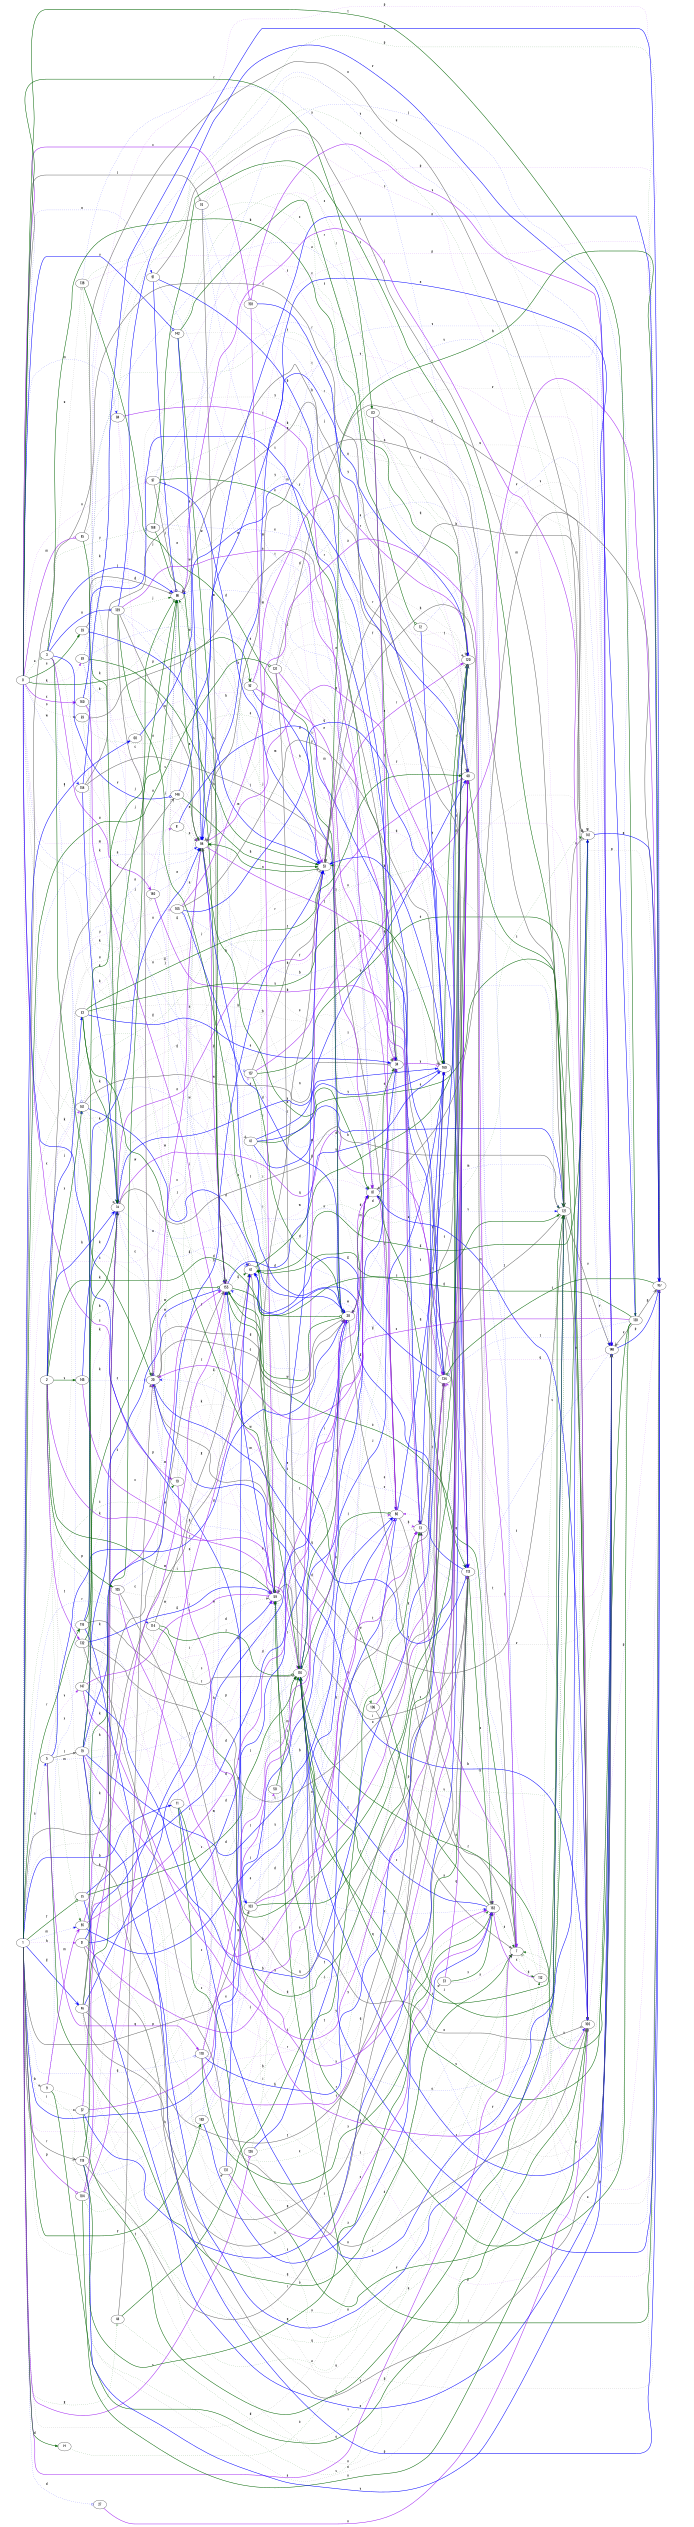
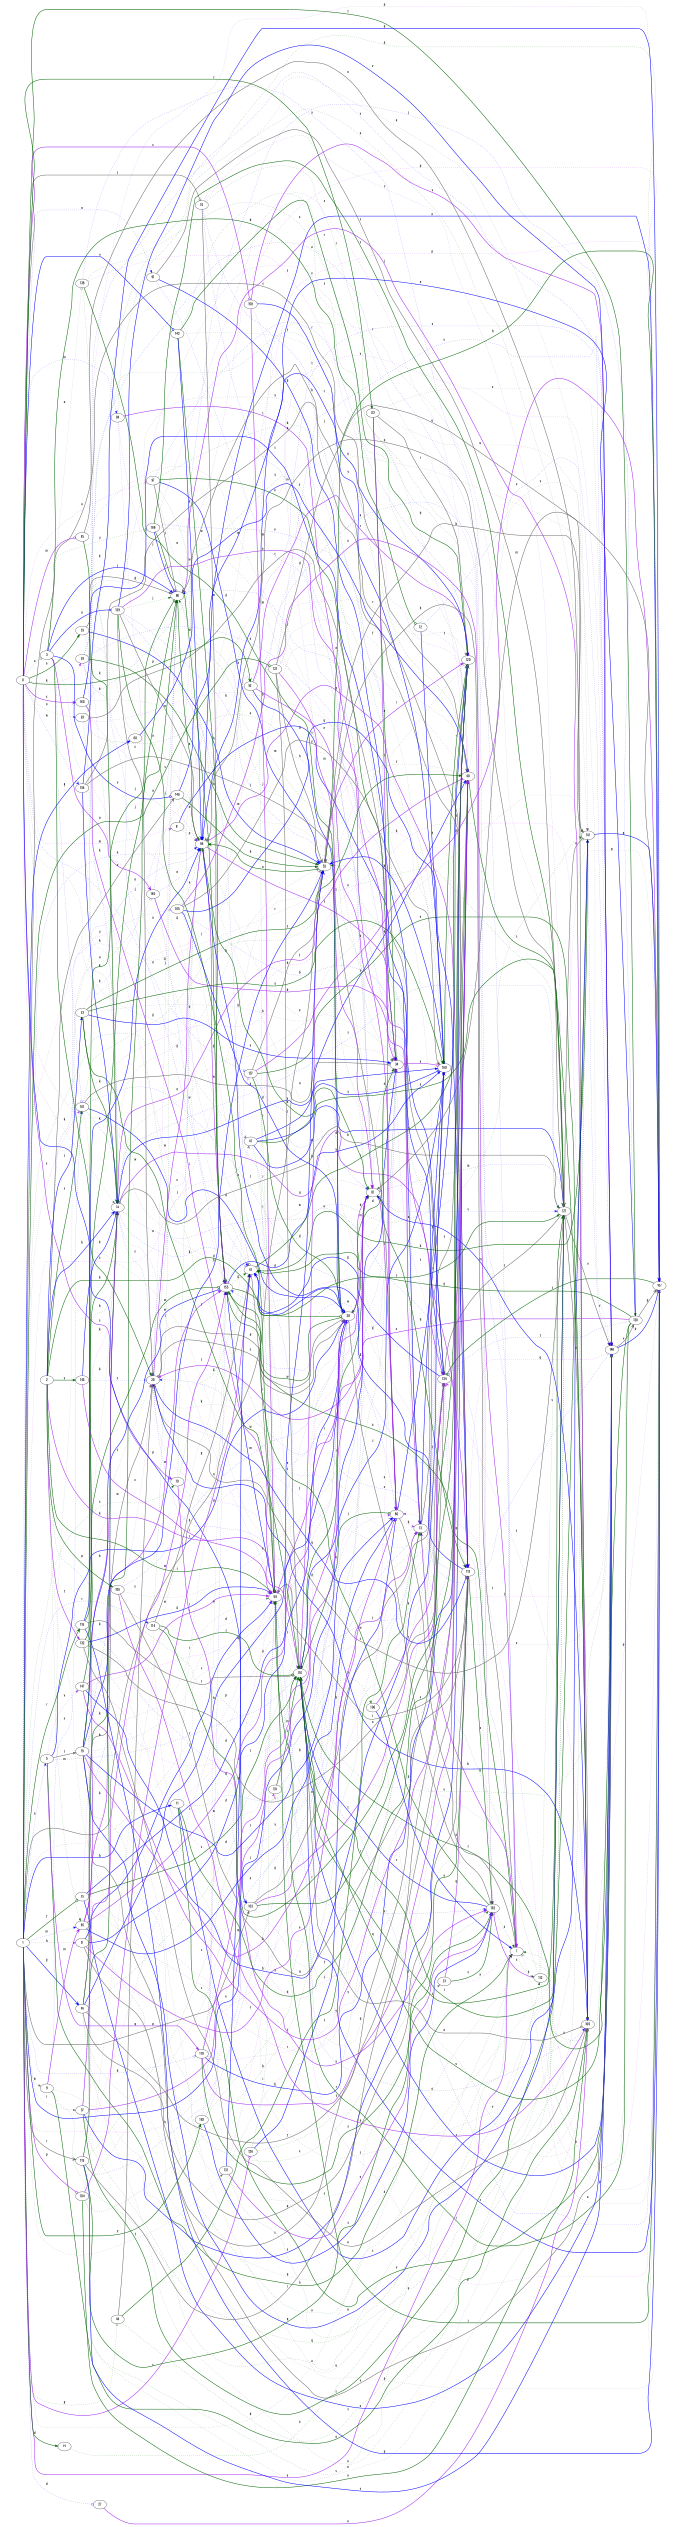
(160, 428) -> (162, 562)
(274, 570) -> (462, 459)
(296, 768) -> (296, 768)
(191, 1325) -> (215, 1474)
(624, 1334) -> (625, 1340)
(169, 1625) -> (169, 1625)
(120, 1640) -> (95, 1737)
(417, 1837) -> (417, 1837)
(98, 1924) -> (91, 1709)
